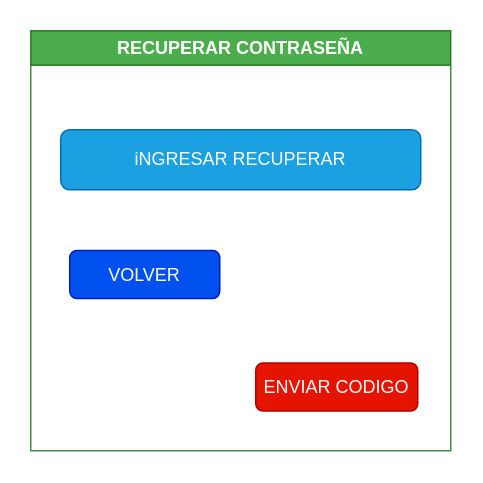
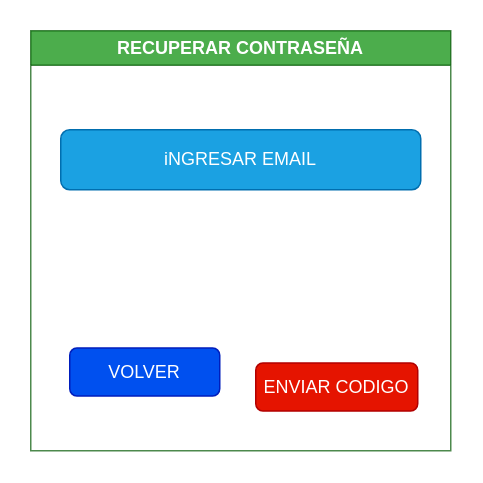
(241, 160) -> (241, 160)
(145, 275) -> (145, 372)
